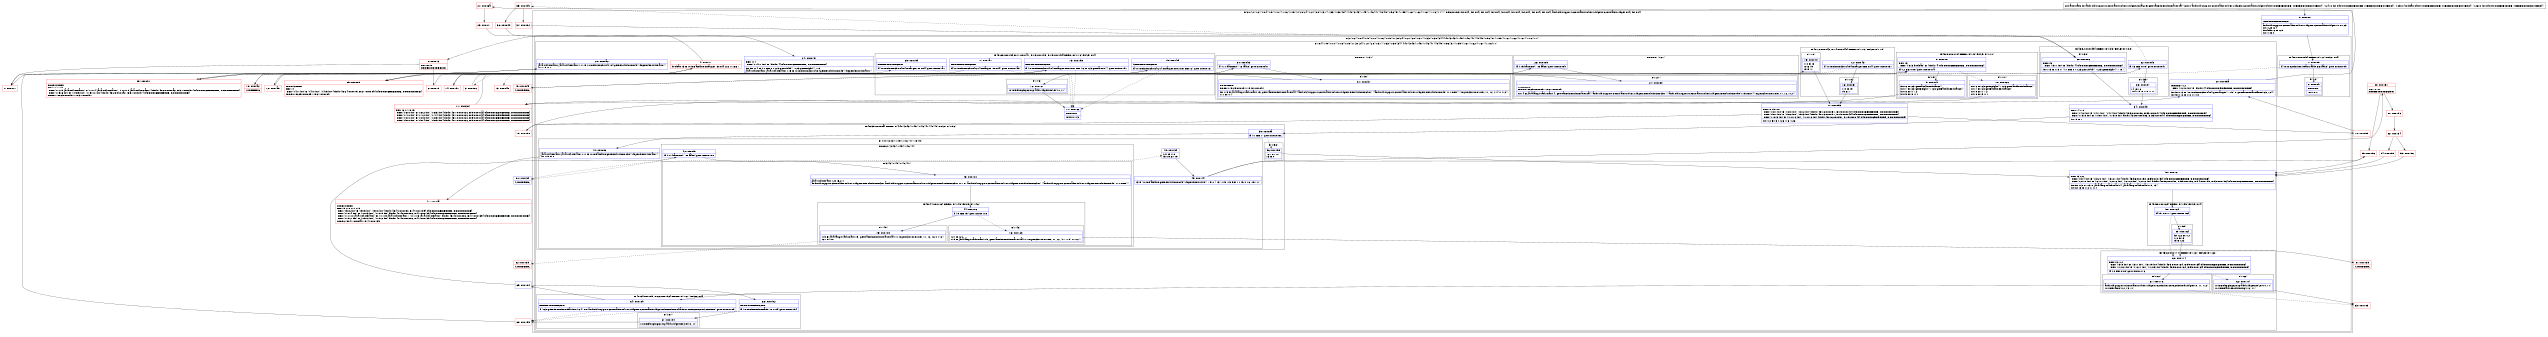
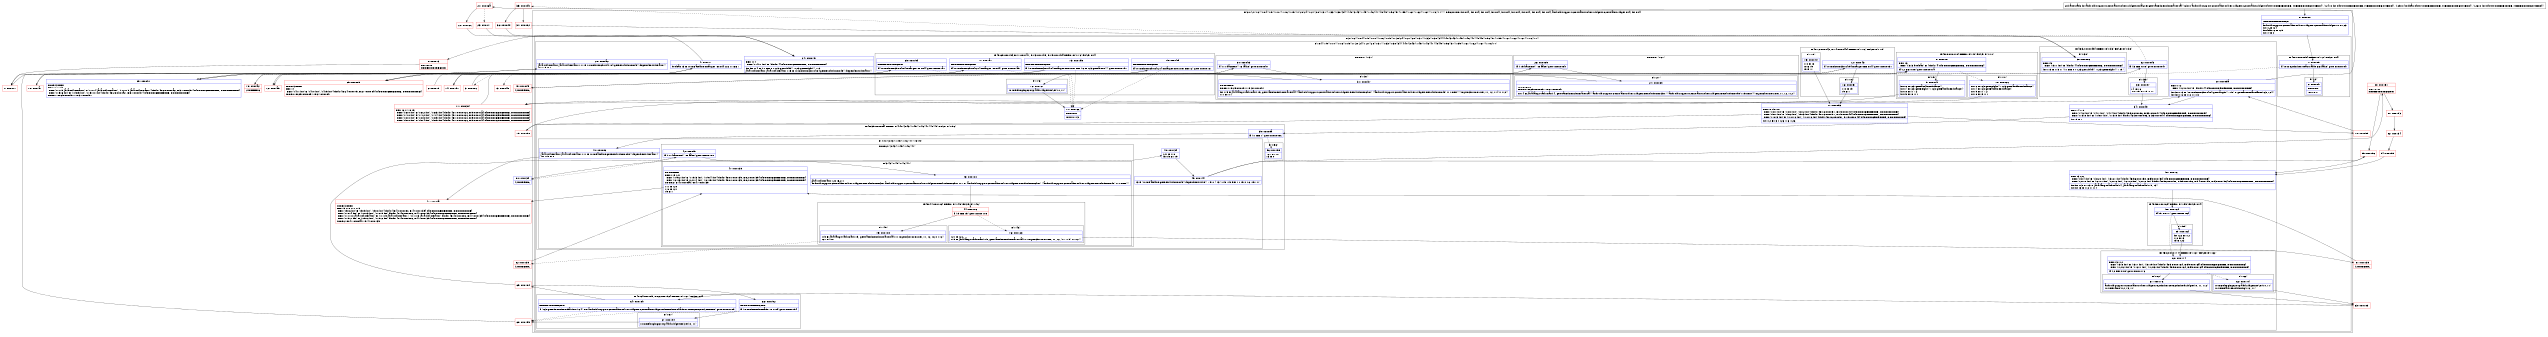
(484, 15) -> (484, 15)
none -> (465, 25)
(1145, 64) -> (1146, 64)
(706, 65) -> (706, 65)
(658, 73) -> (657, 73)
(1128, 73) -> (1151, 73)
(434, 77) -> none
(2179, 86) -> (2177, 86)
(1524, 87) -> (1524, 87)
none -> (35, 88)
(144, 88) -> (144, 88)
(2111, 88) -> (2182, 101)
(2143, 91) -> (2143, 91)
(2407, 153) -> none
(845, 161) -> (845, 161)
(1675, 165) -> none
none -> (736, 180)
(970, 211) -> (970, 211)
(523, 285) -> (523, 285)
(1393, 287) -> (1516, 298)
(2271, 299) -> (2271, 299)
